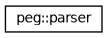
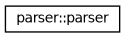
(54, 19) -> (63, 19)
